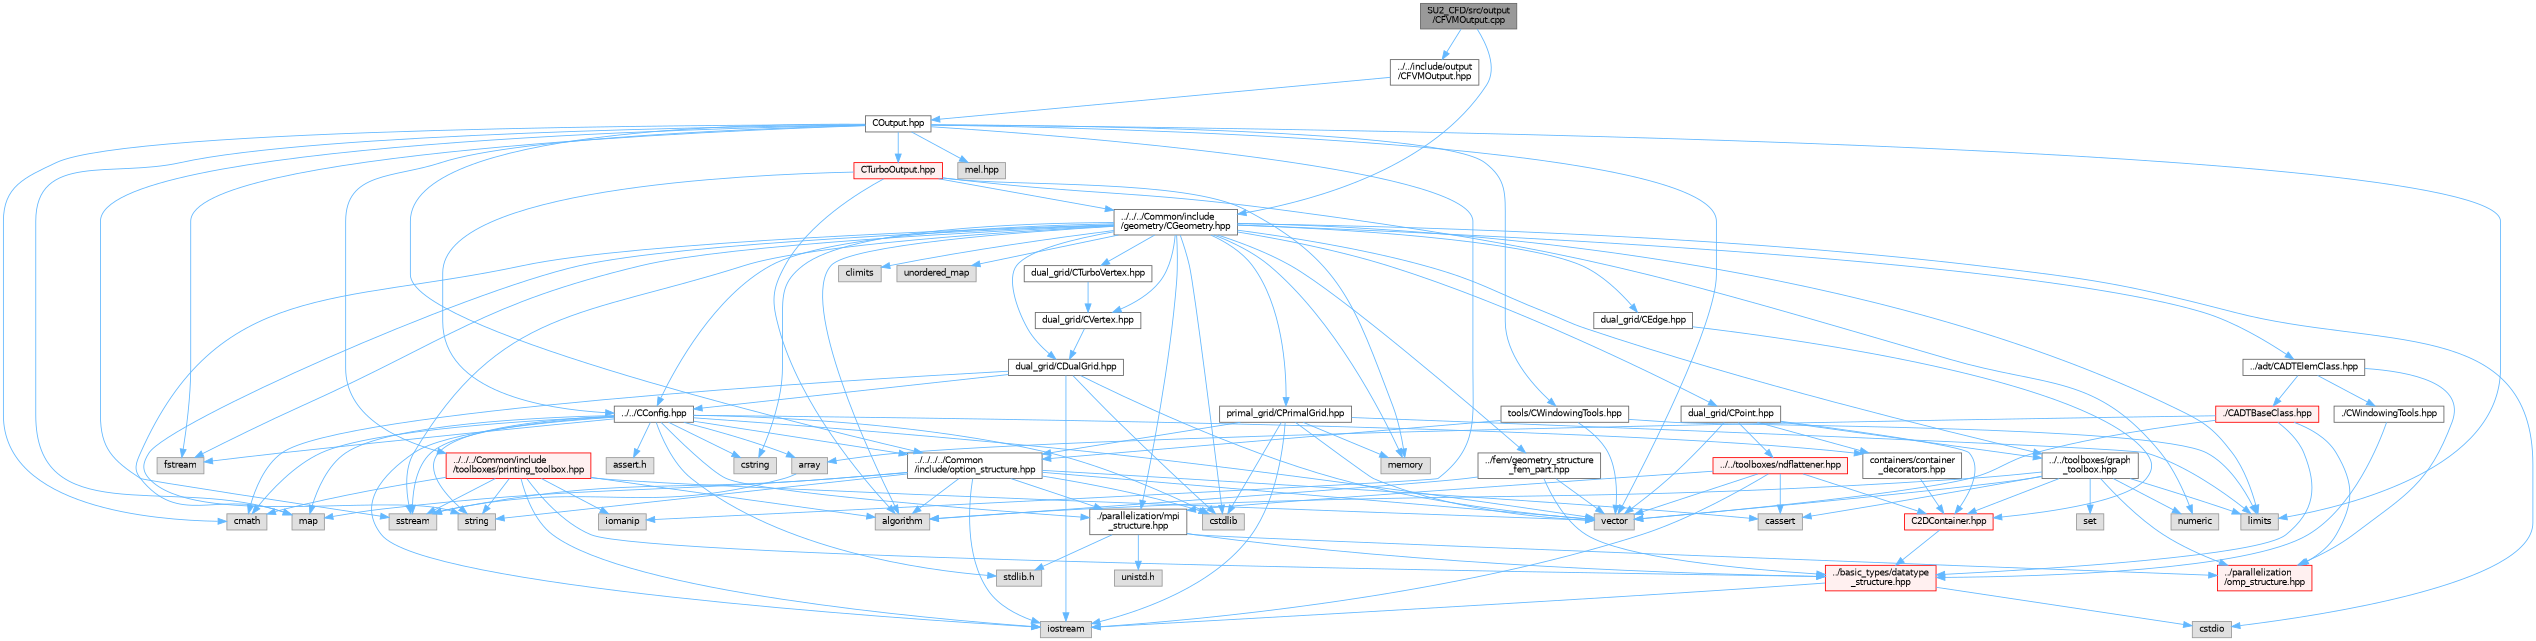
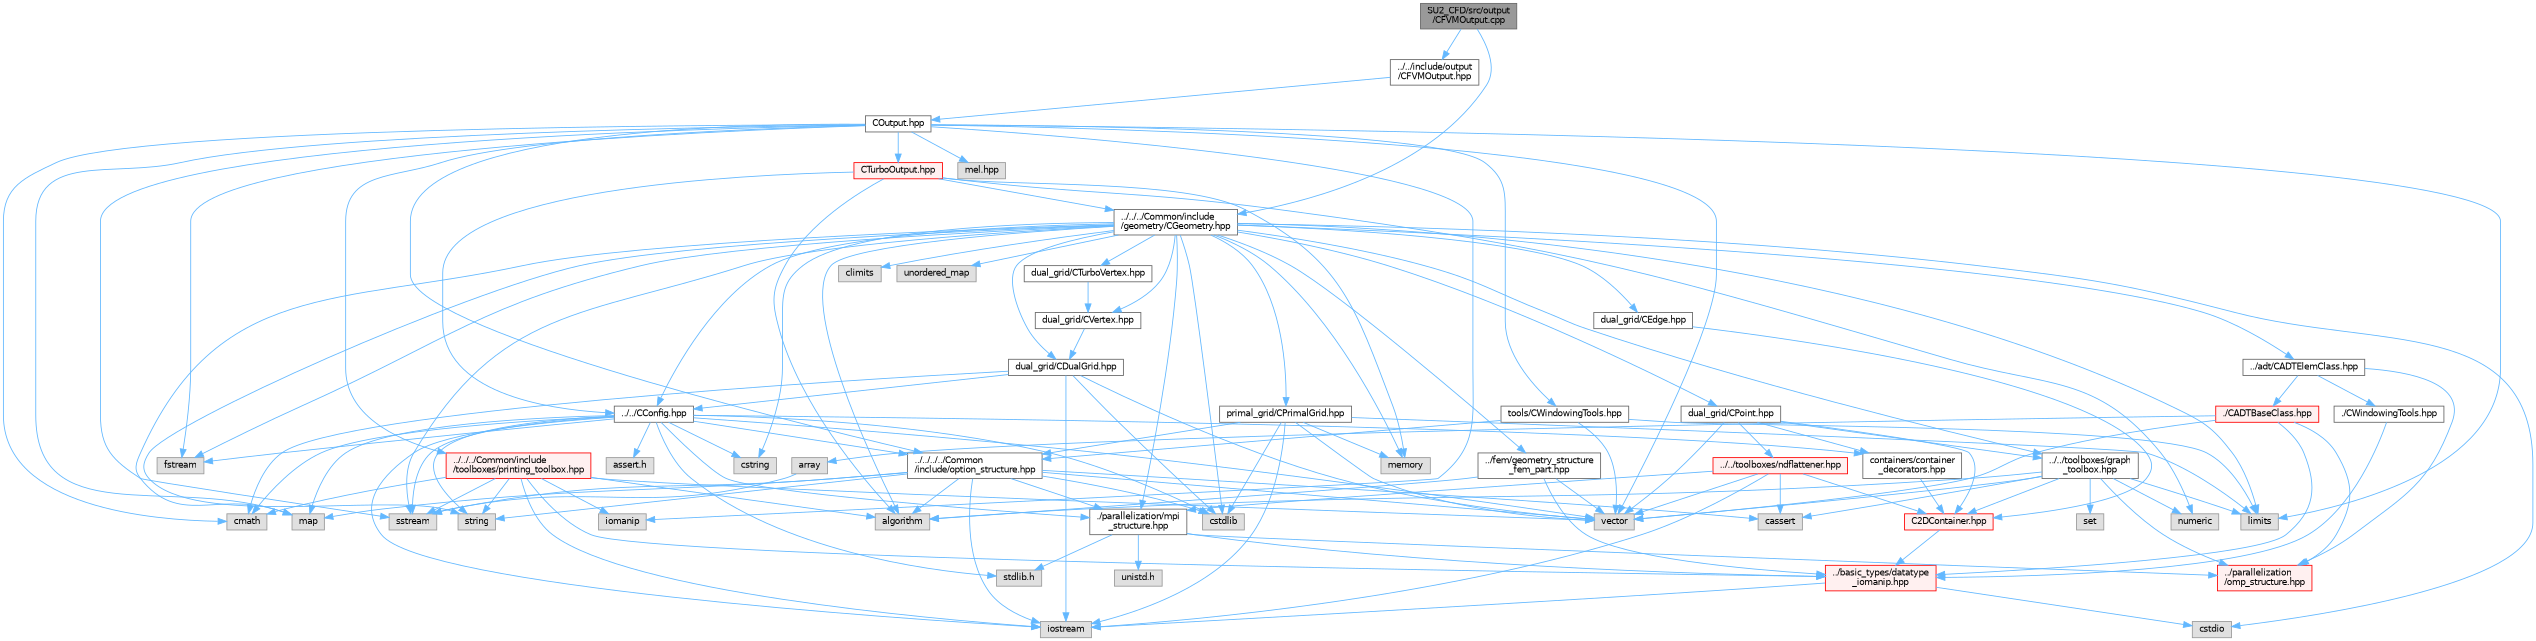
(736, 437) -> none
(1881, 578) -> (1881, 578)
